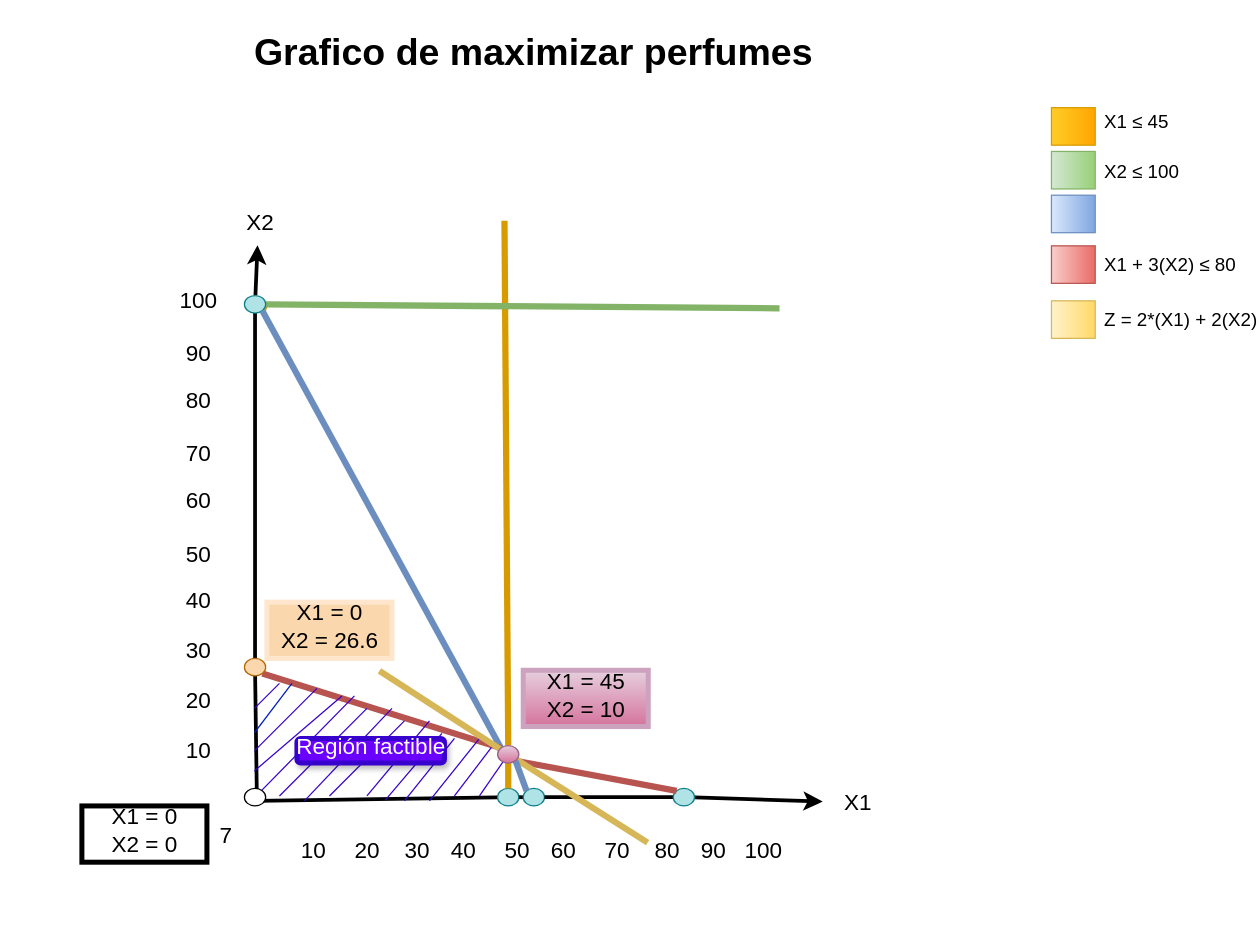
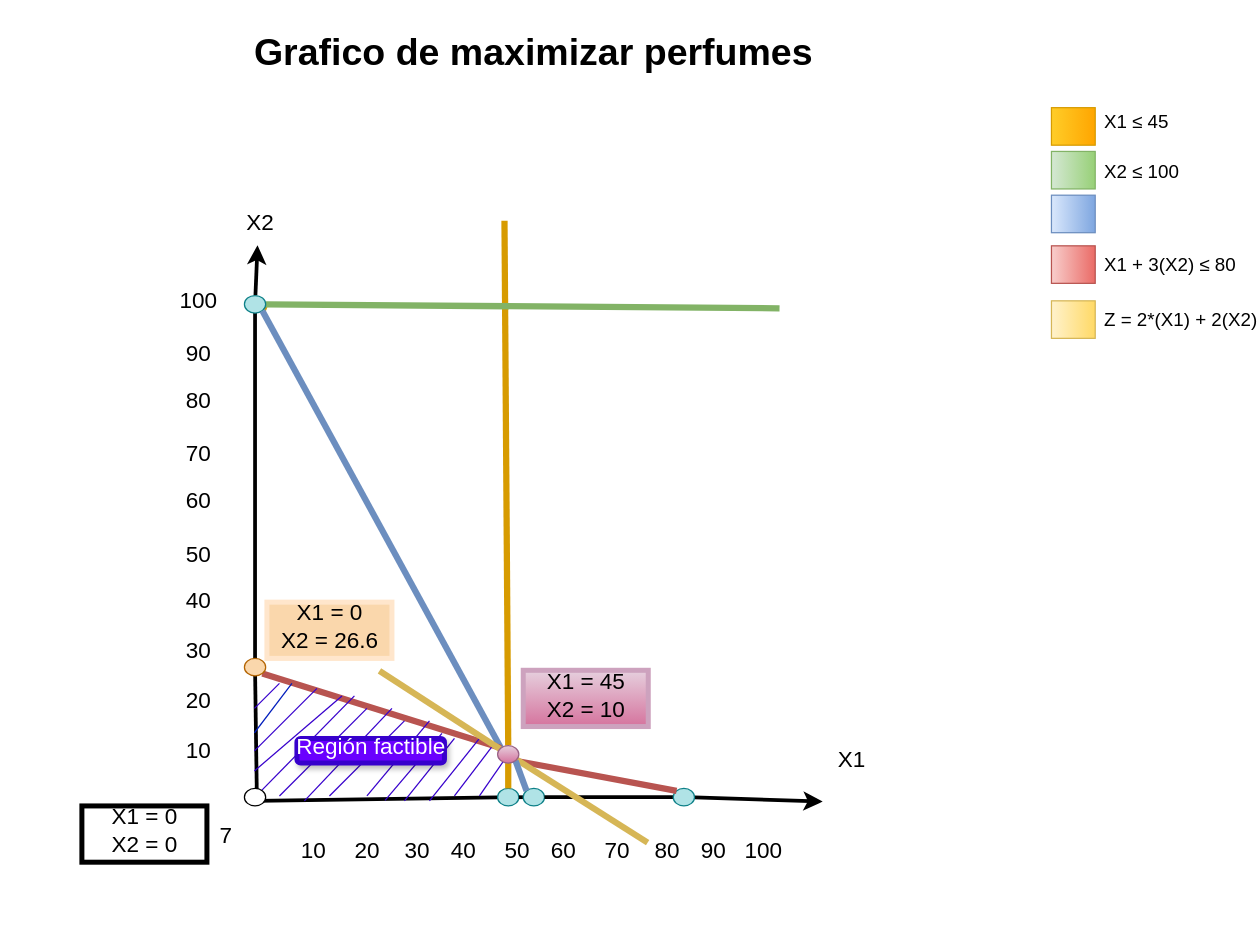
(867, 801) -> (861, 757)
